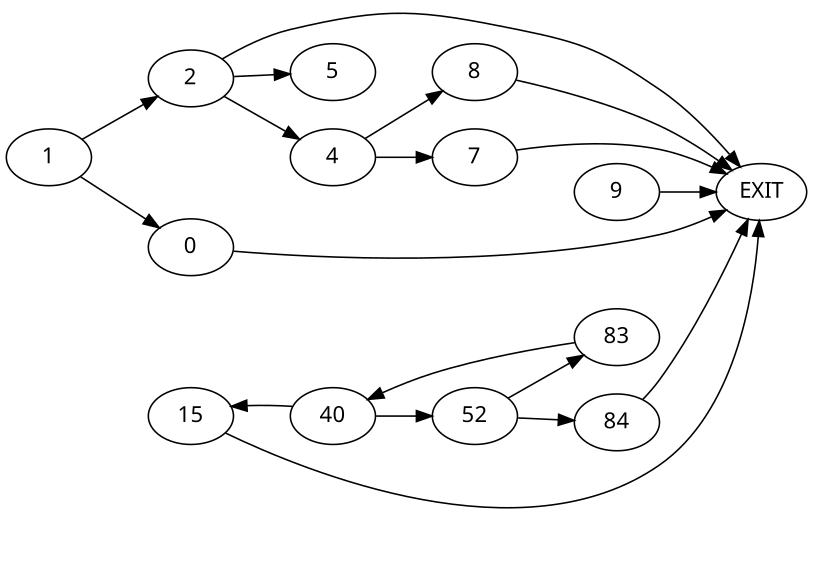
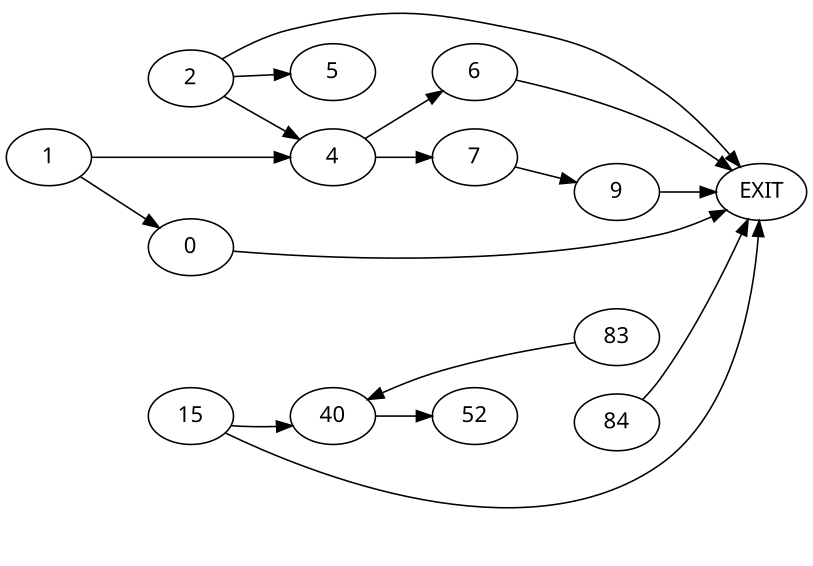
(475, 72) -> (475, 72)
(113, 122) -> (183, 157)
(616, 144) -> (538, 173)
(539, 381) -> none
(270, 405) -> (254, 427)
(538, 419) -> none
